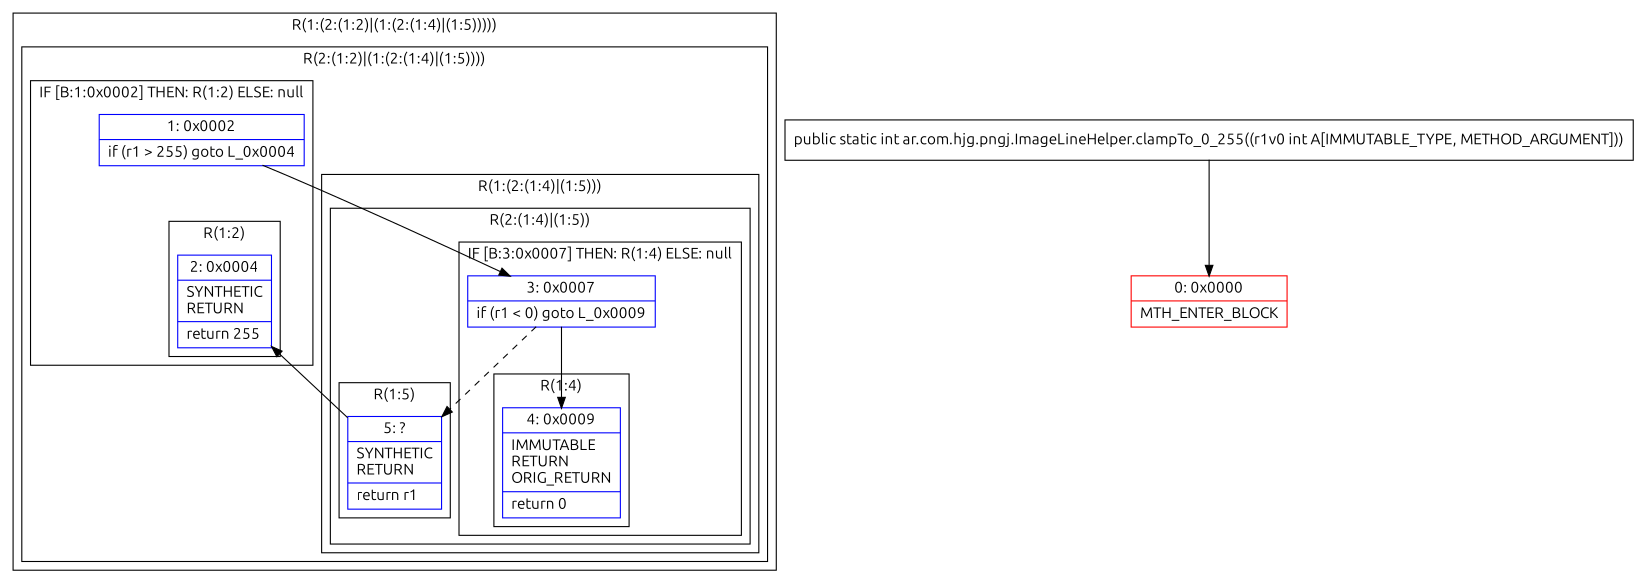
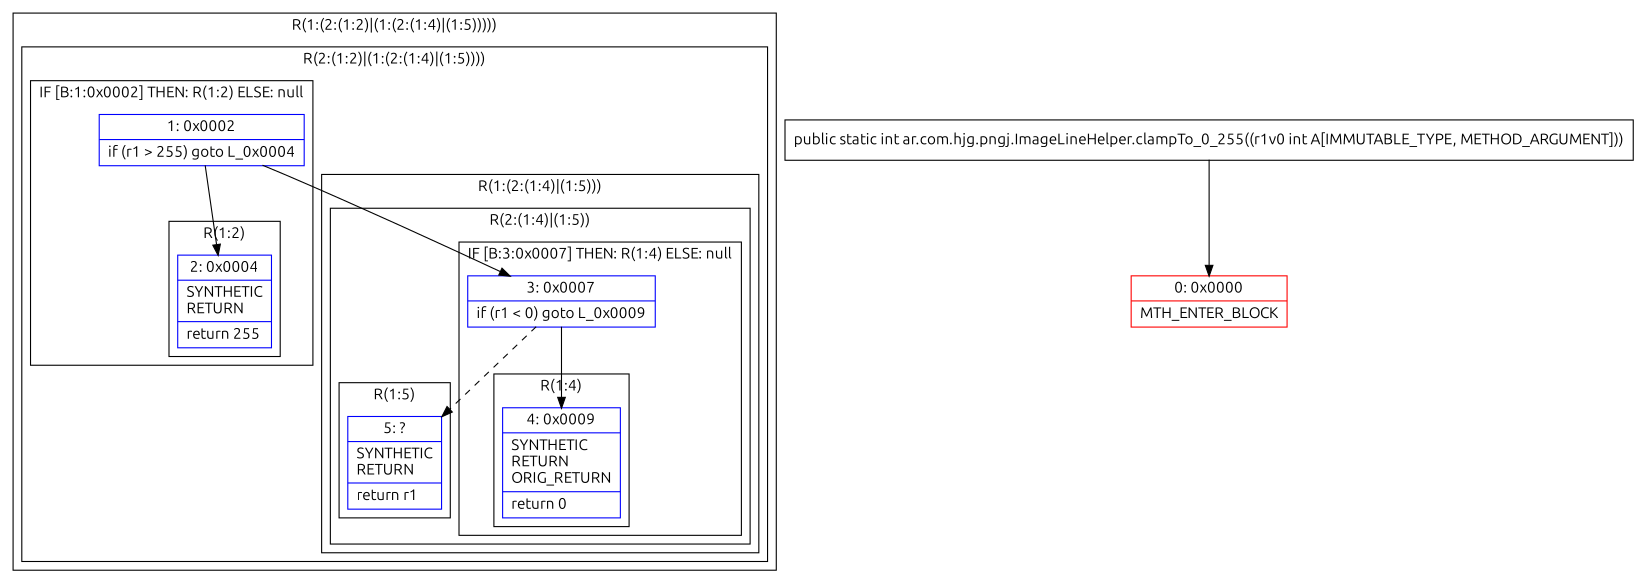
(314, 386) -> (211, 205)
(554, 445) -> (550, 445)
